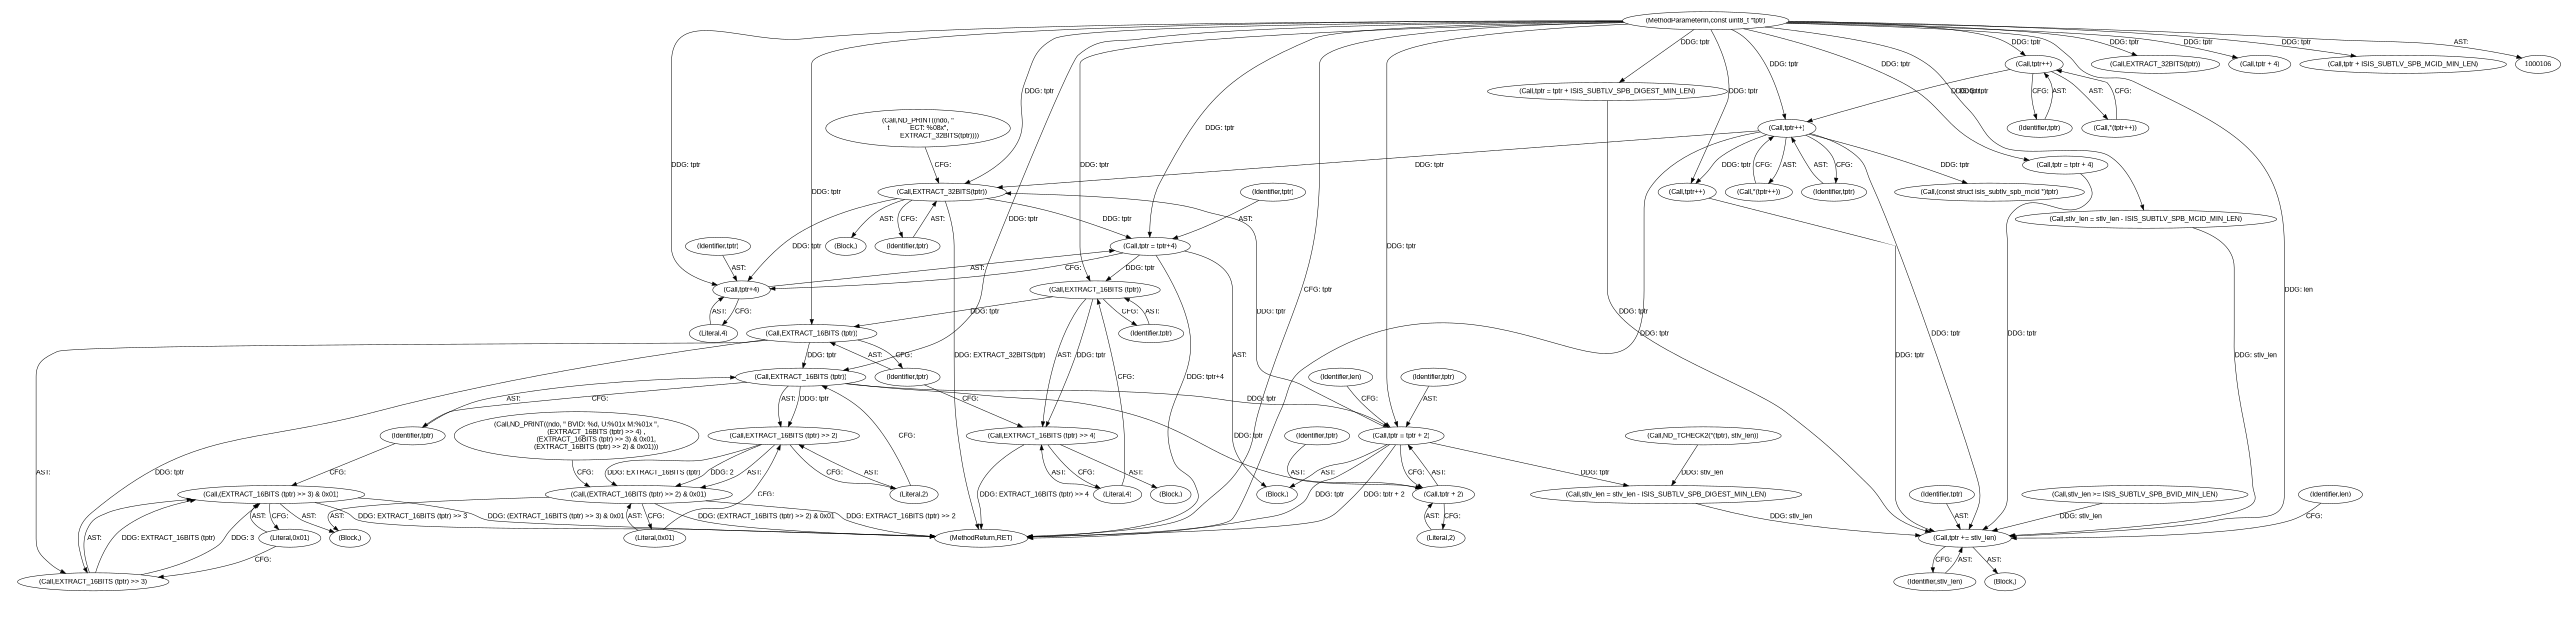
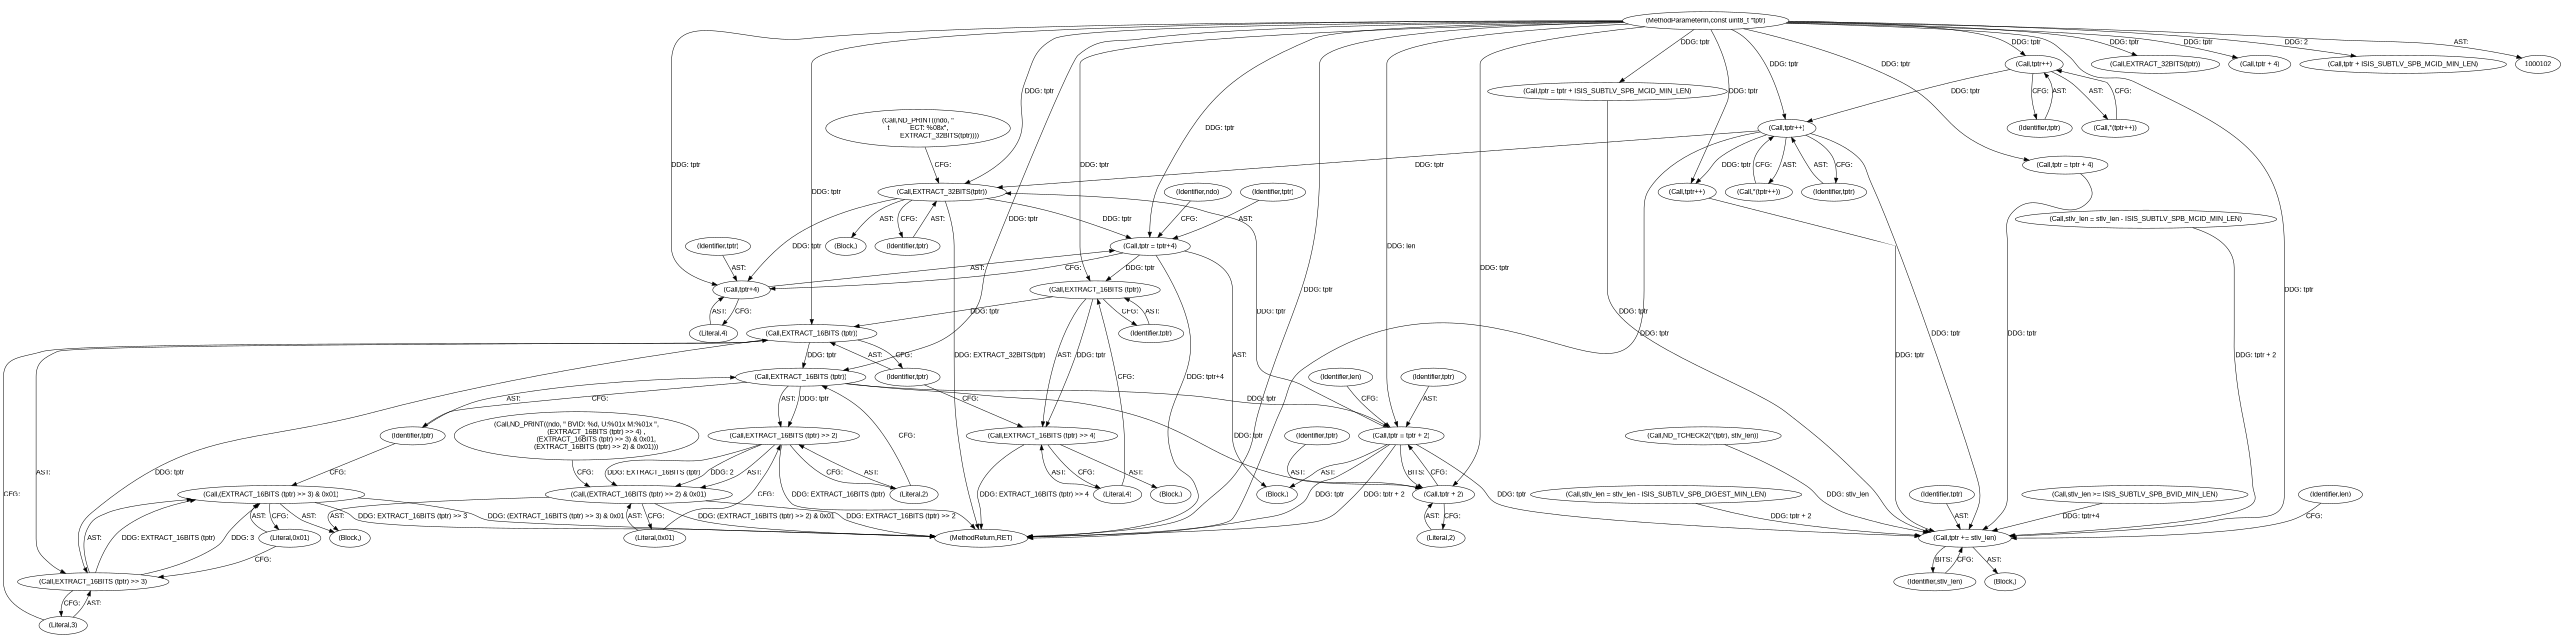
(2296, 43) -> (2296, 43)
(2538, 64) -> (2538, 64)
(1607, 91) -> (1607, 91)
(1965, 106) -> (1480, 191)
none -> (1198, 192)
(1990, 192) -> none
(1401, 246) -> (1401, 246)
(1318, 290) -> (1318, 290)
(2299, 290) -> (2299, 290)
(2256, 355) -> (2256, 355)
(1686, 463) -> (1820, 498)
(1527, 464) -> (1655, 523)
(1417, 473) -> (1417, 473)
(1440, 473) -> (1440, 473)
none -> (853, 510)
(1791, 516) -> (1791, 516)
(2081, 516) -> (2081, 516)
(1945, 560) -> (1945, 560)
(1966, 560) -> (1966, 560)
none -> (63, 625)
